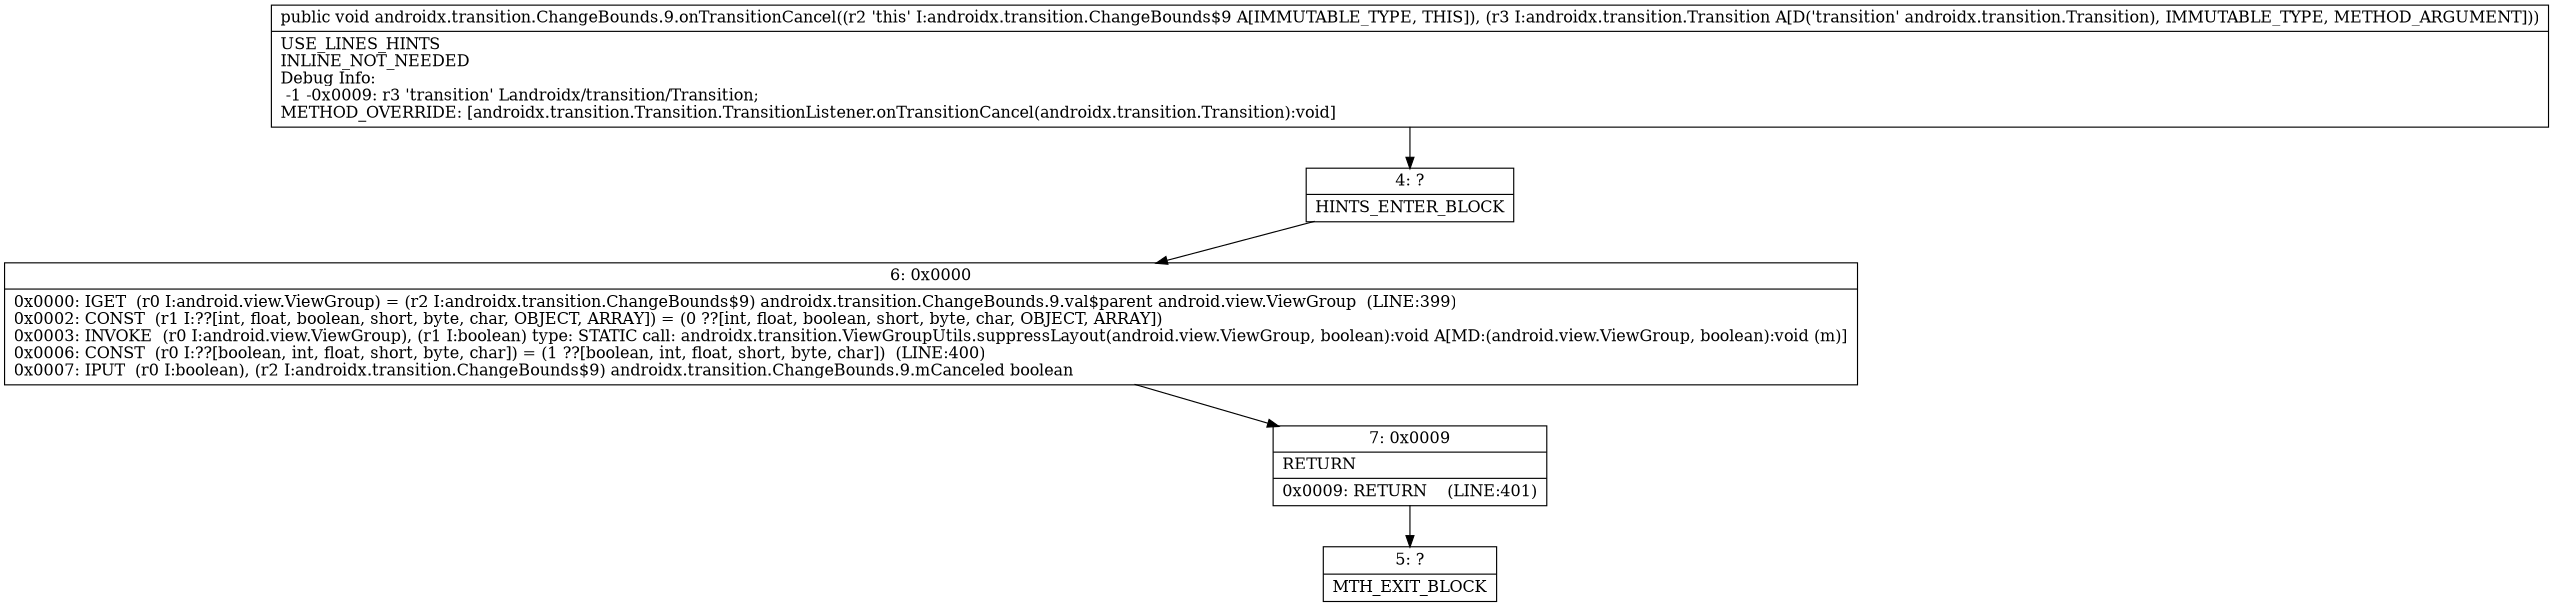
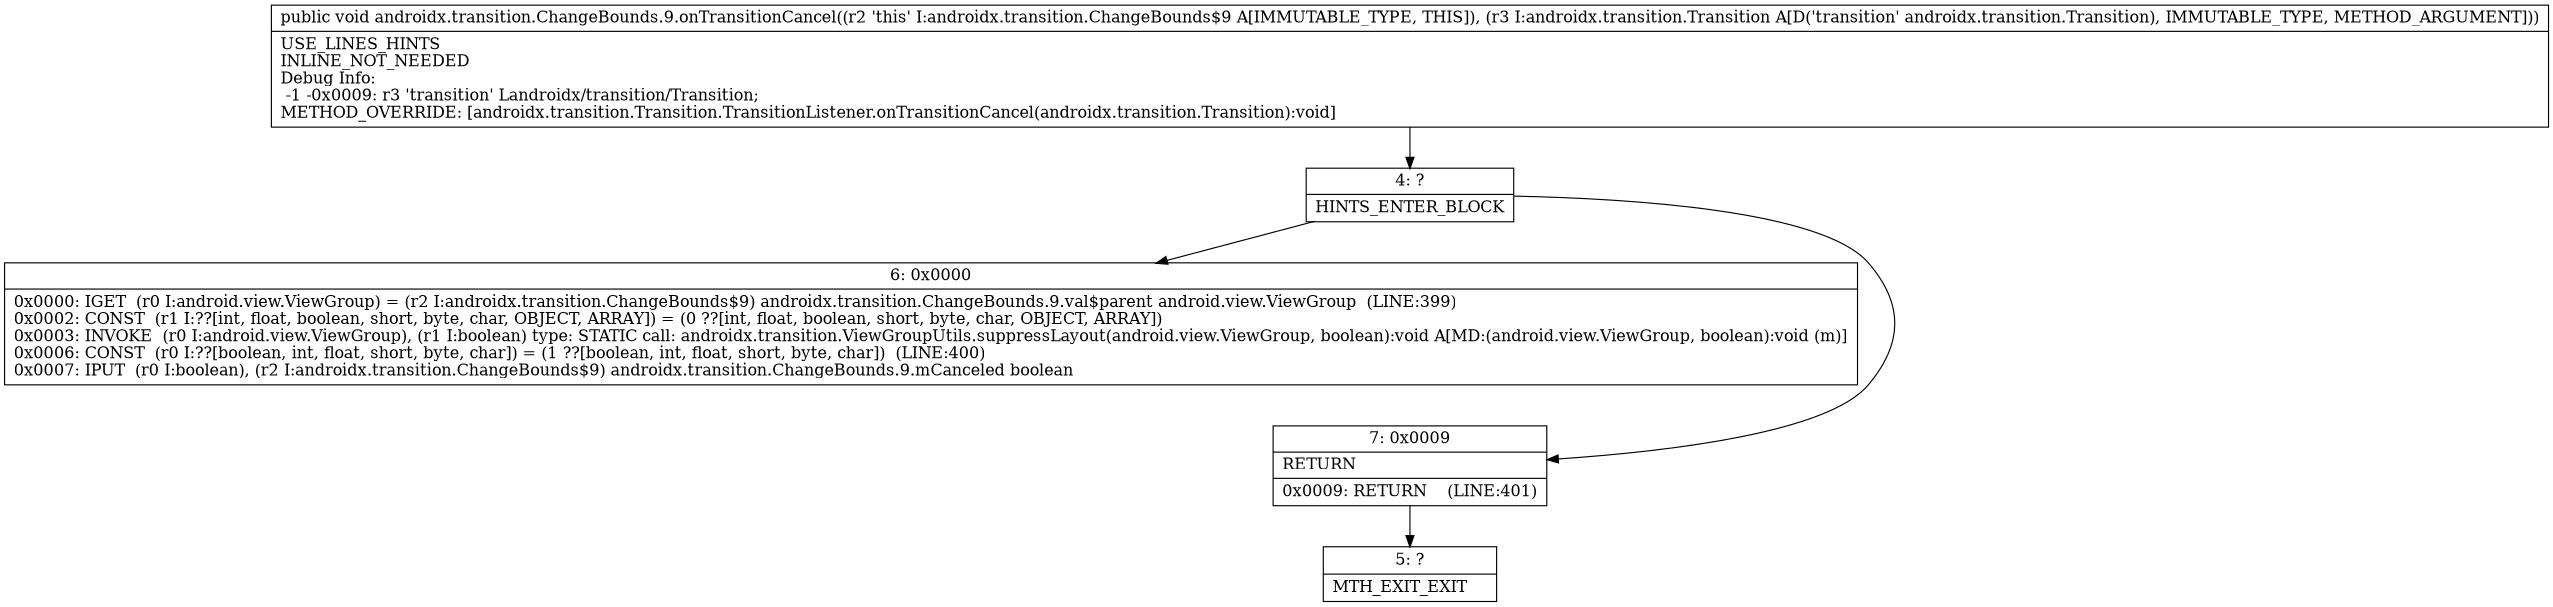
(1201, 404) -> (1891, 303)
(1410, 587) -> (1400, 587)
